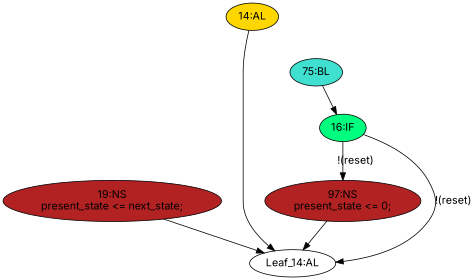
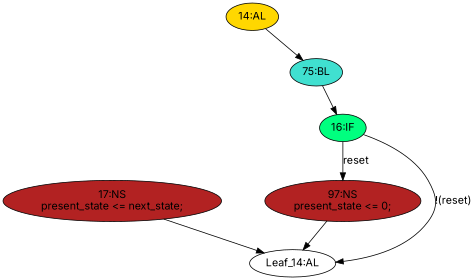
(243, 142) -> (281, 42)
(356, 161) -> (356, 161)
(112, 201) -> (112, 201)
